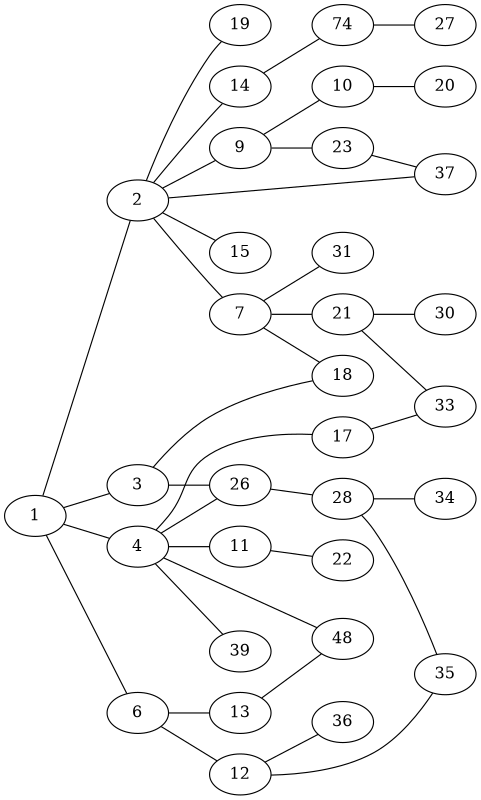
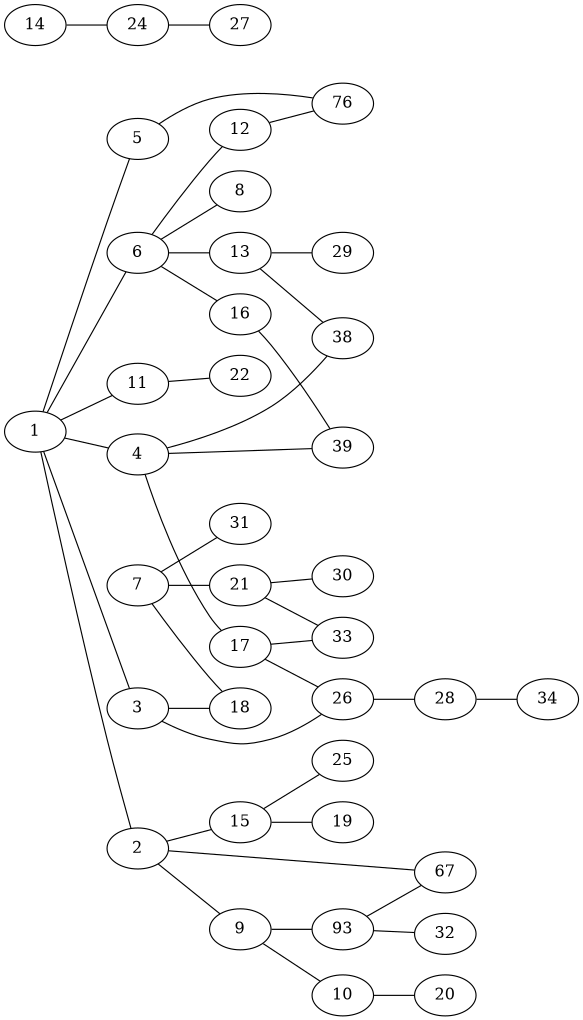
(343, 25) -> (138, 25)
(179, 108) -> (292, 822)
none -> (138, 139)
(187, 143) -> none
(343, 148) -> (343, 929)
(445, 174) -> (445, 872)
none -> (240, 191)
none -> (343, 253)
(187, 258) -> none
none -> (240, 314)
(189, 516) -> (292, 673)
(189, 547) -> (86, 408)
(343, 639) -> (343, 338)
(445, 674) -> none
(343, 722) -> (343, 104)
none -> (343, 761)
none -> (445, 934)
